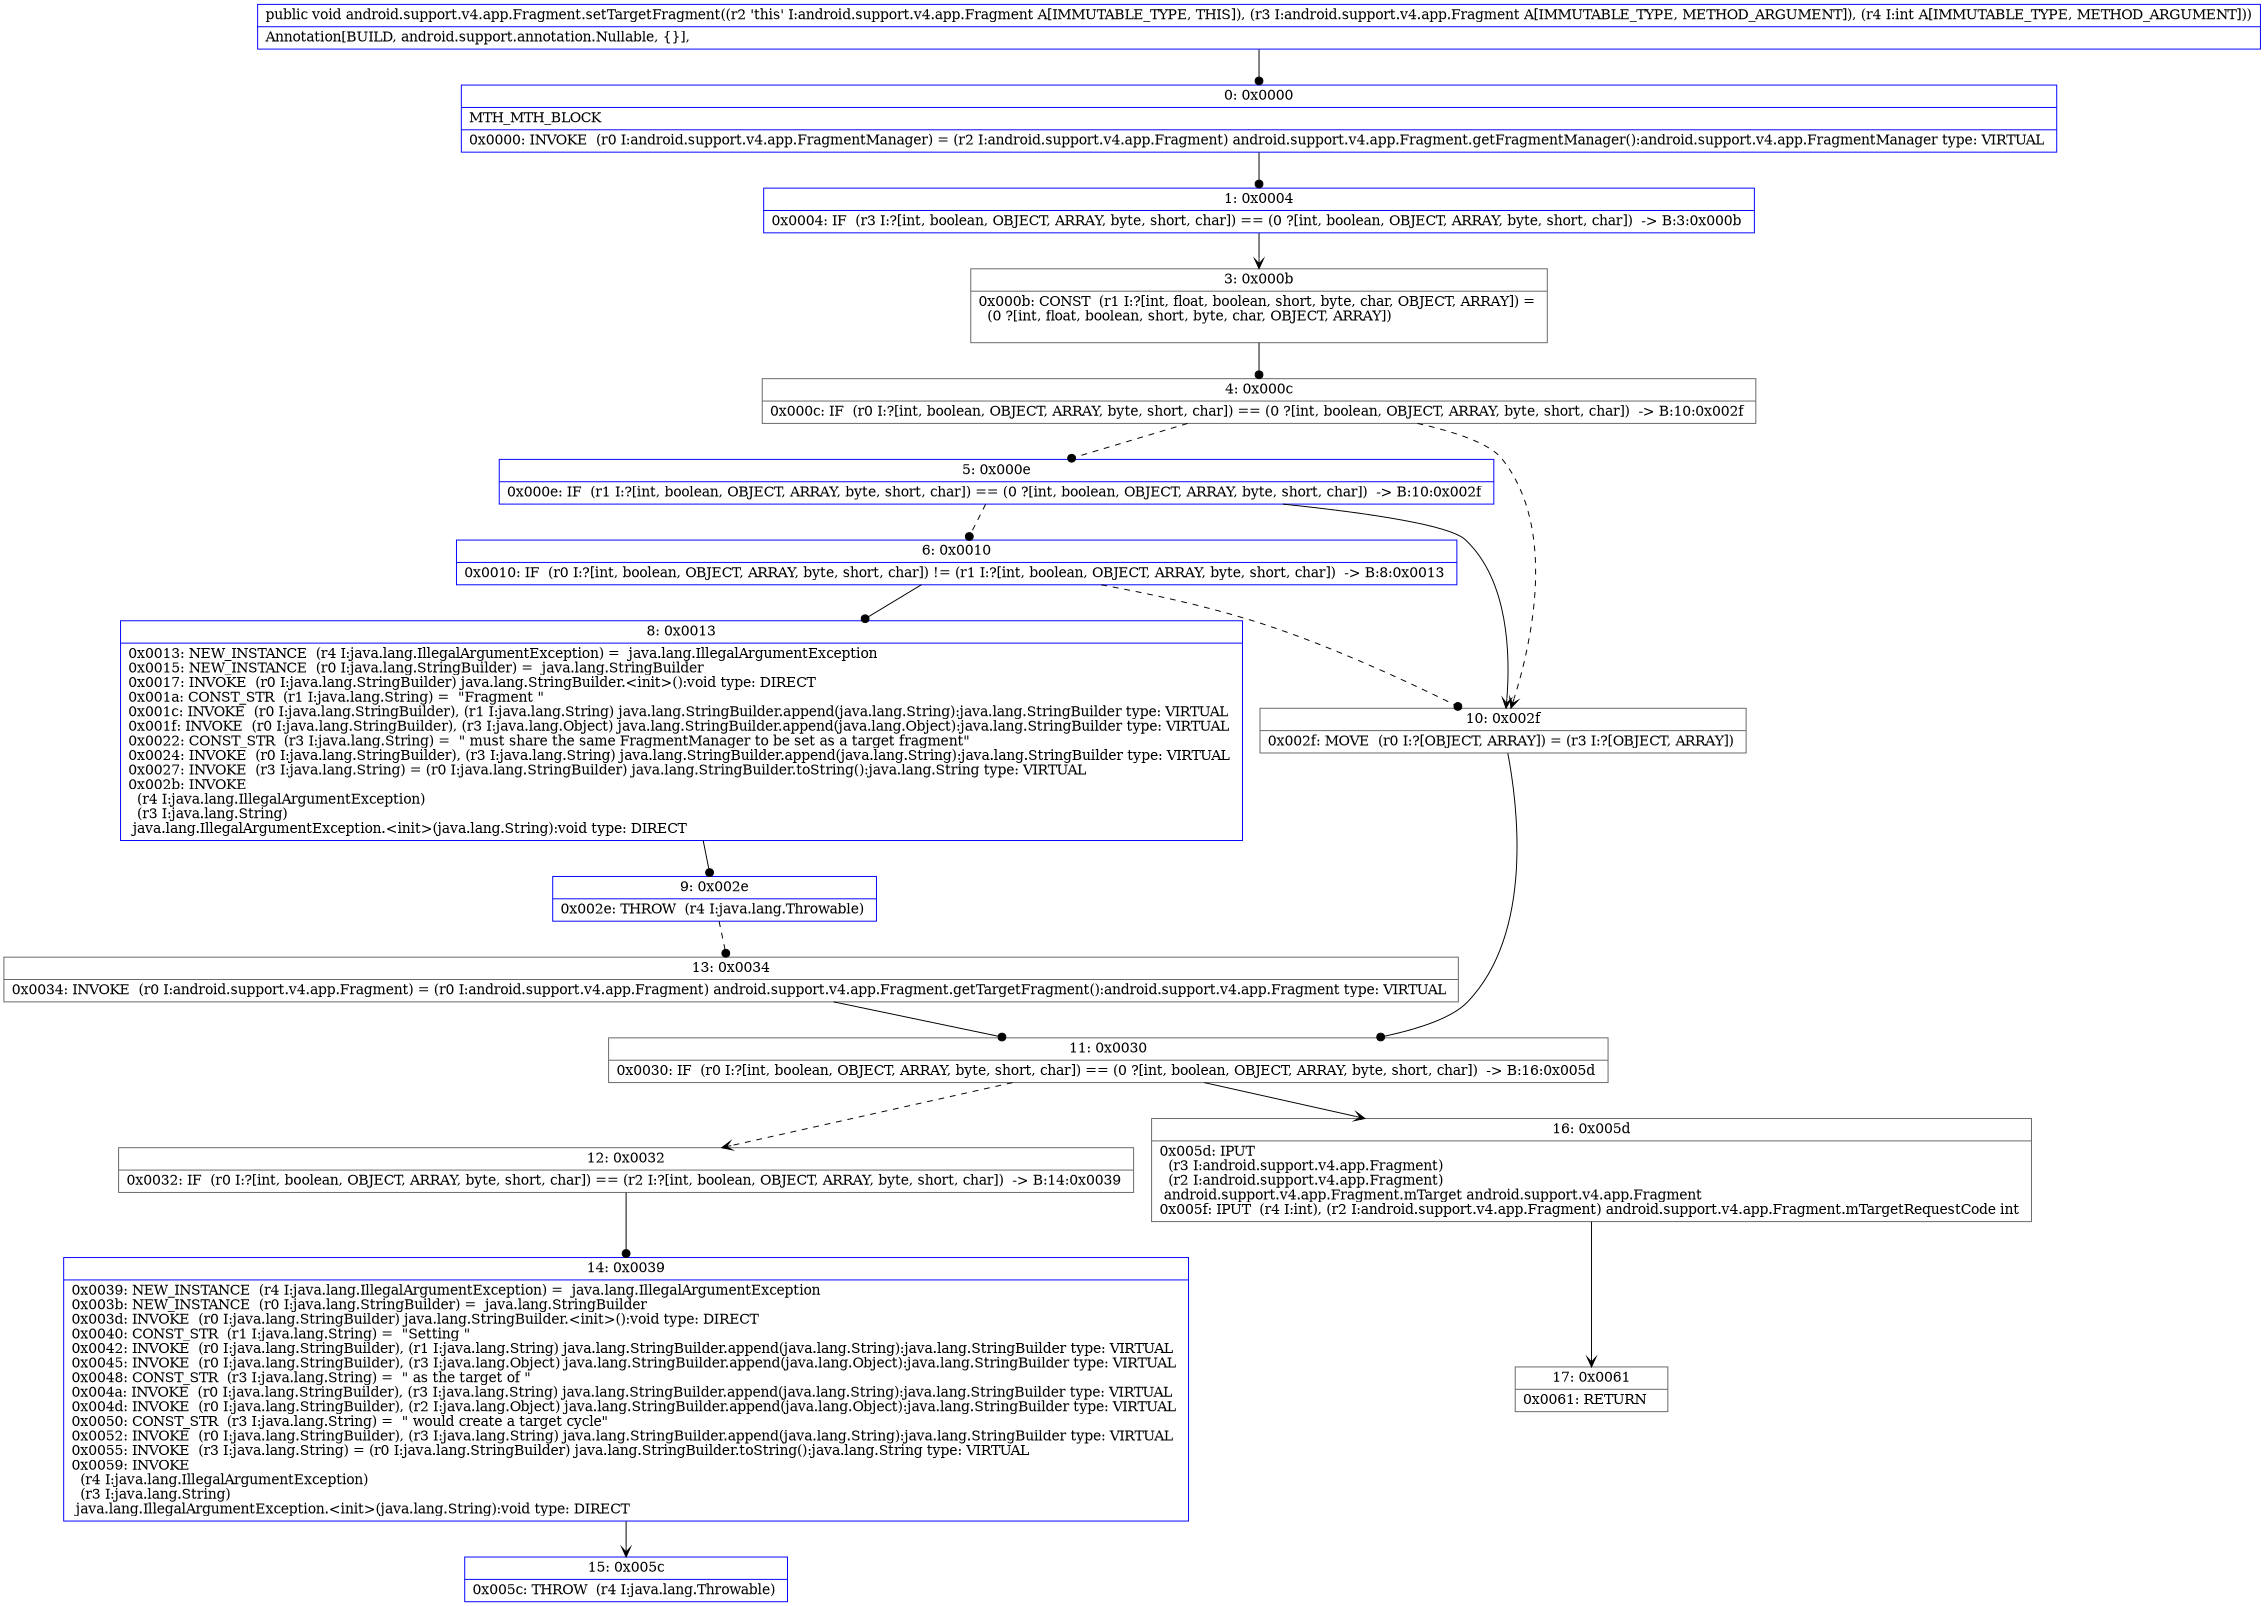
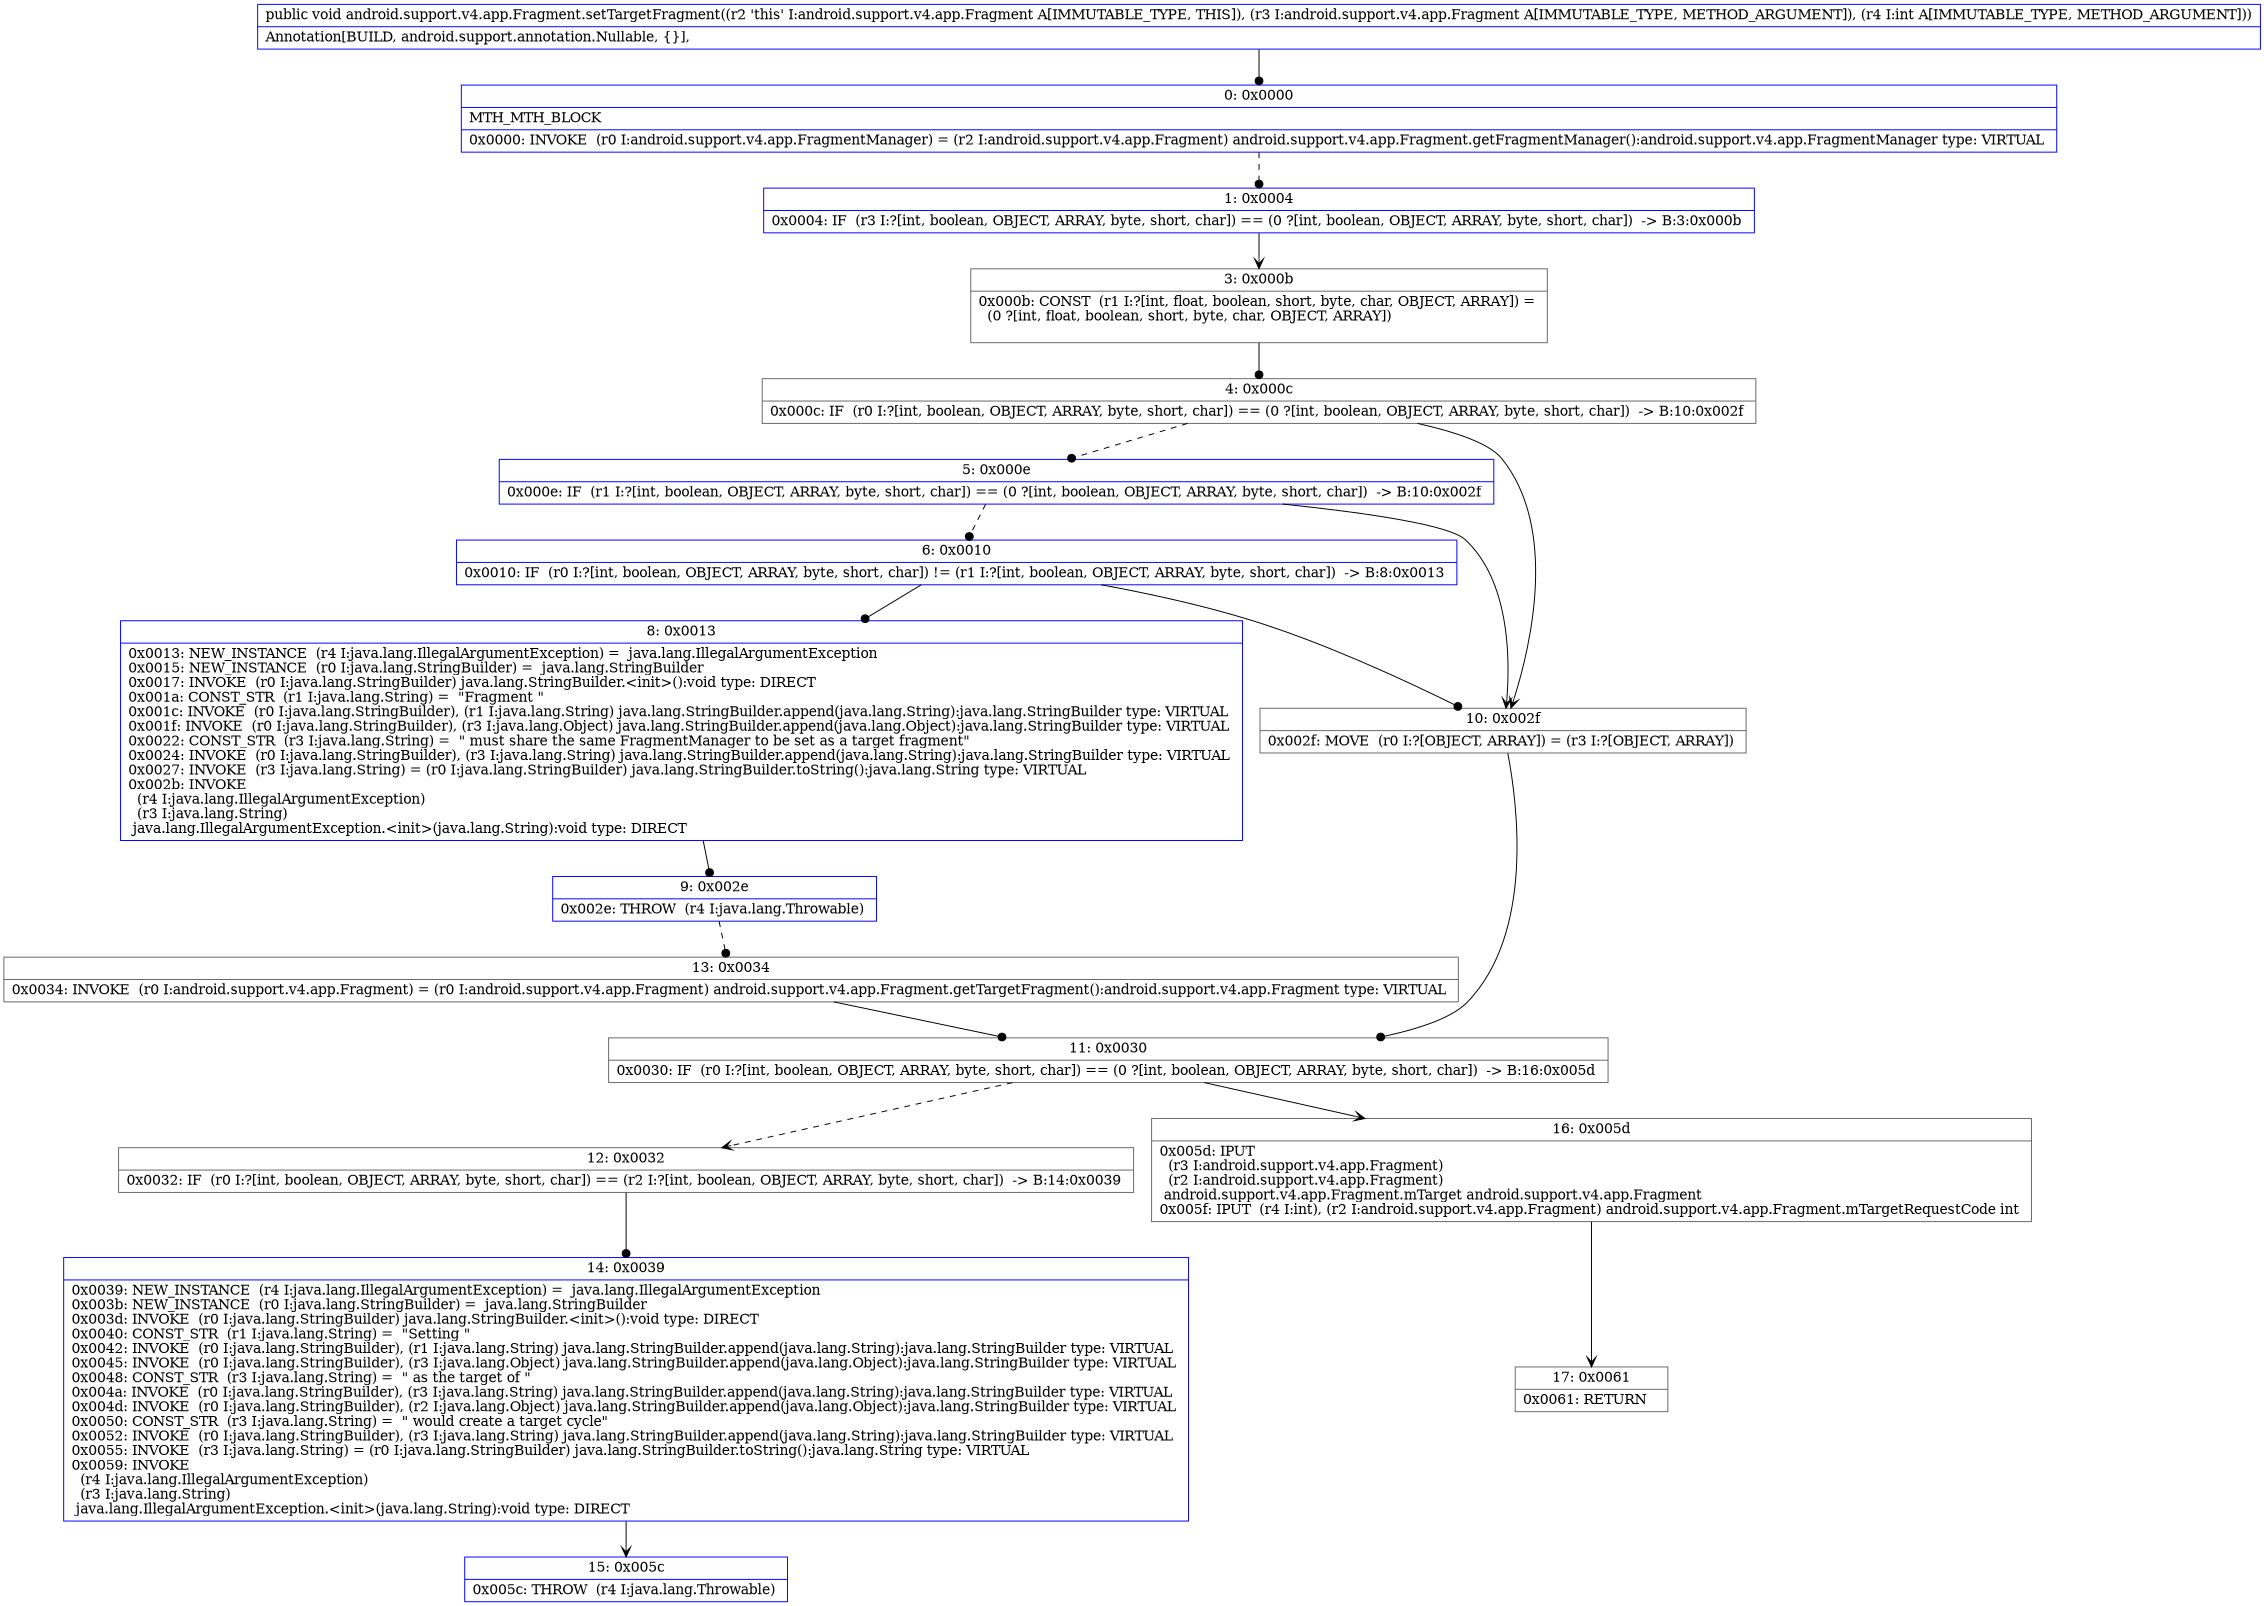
(1259, 166) -> (1259, 166)
(1532, 530) -> (1532, 530)
(1283, 631) -> (1283, 631)
